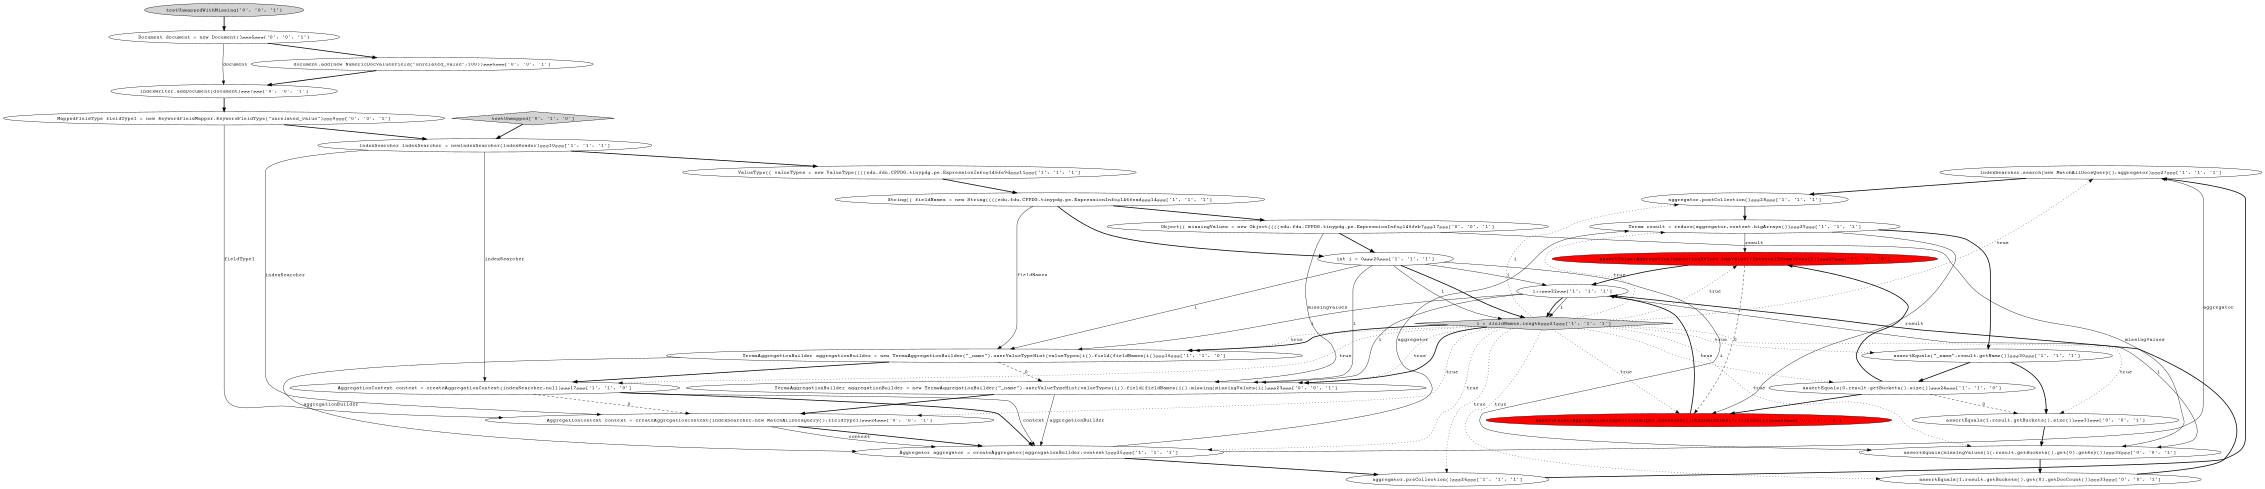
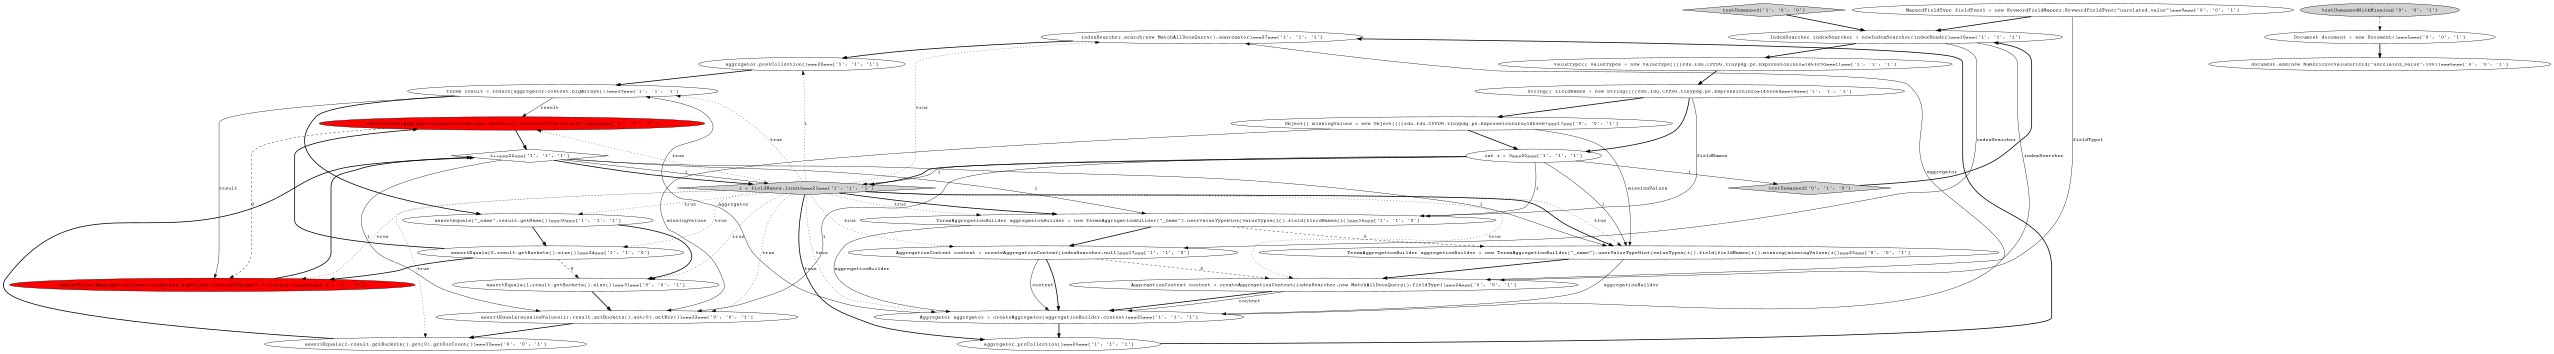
none -> (1764, 10)
(224, 22) -> (2380, 22)
(224, 91) -> none
(1484, 273) -> (1675, 172)
(1572, 291) -> (530, 156)
(1477, 398) -> (845, 314)
